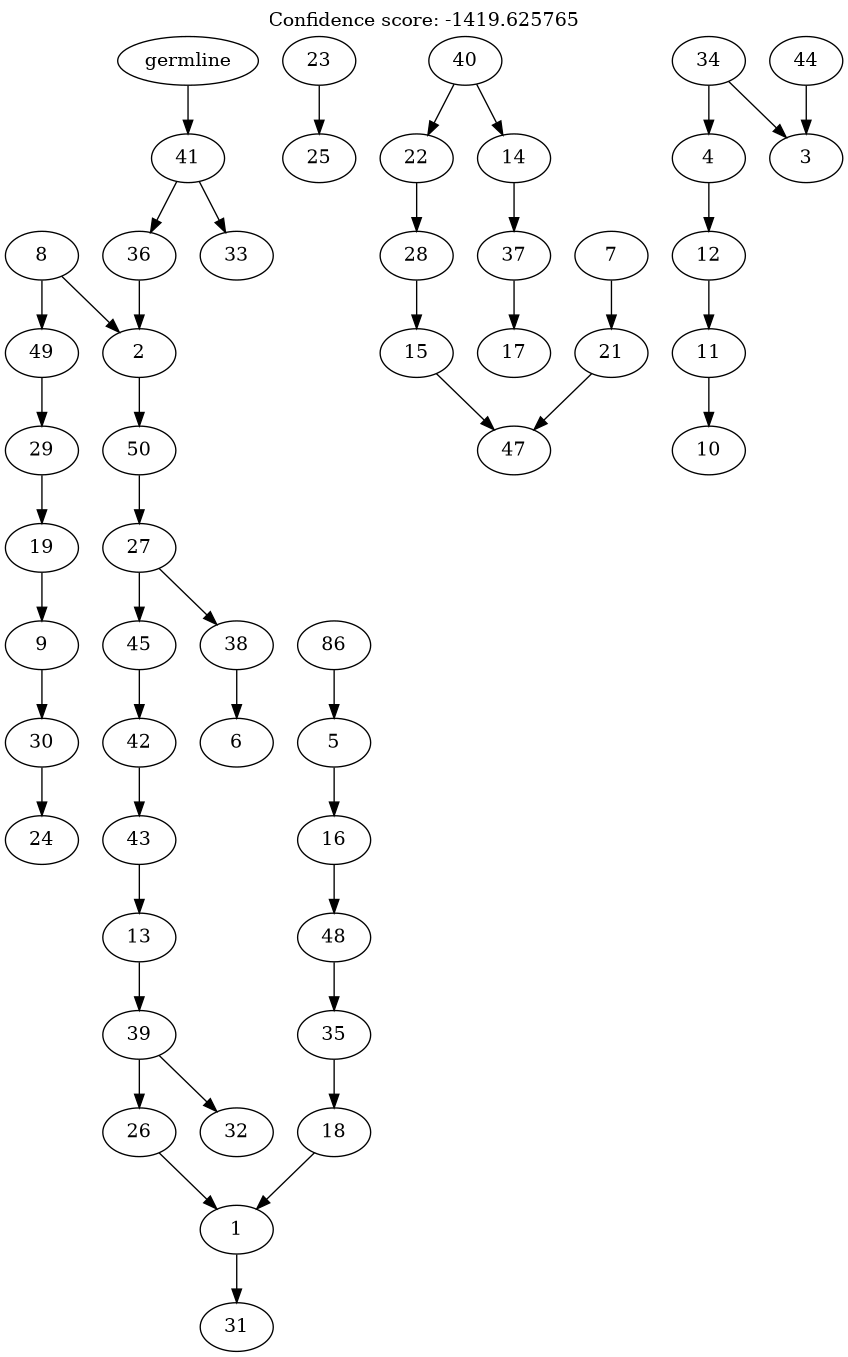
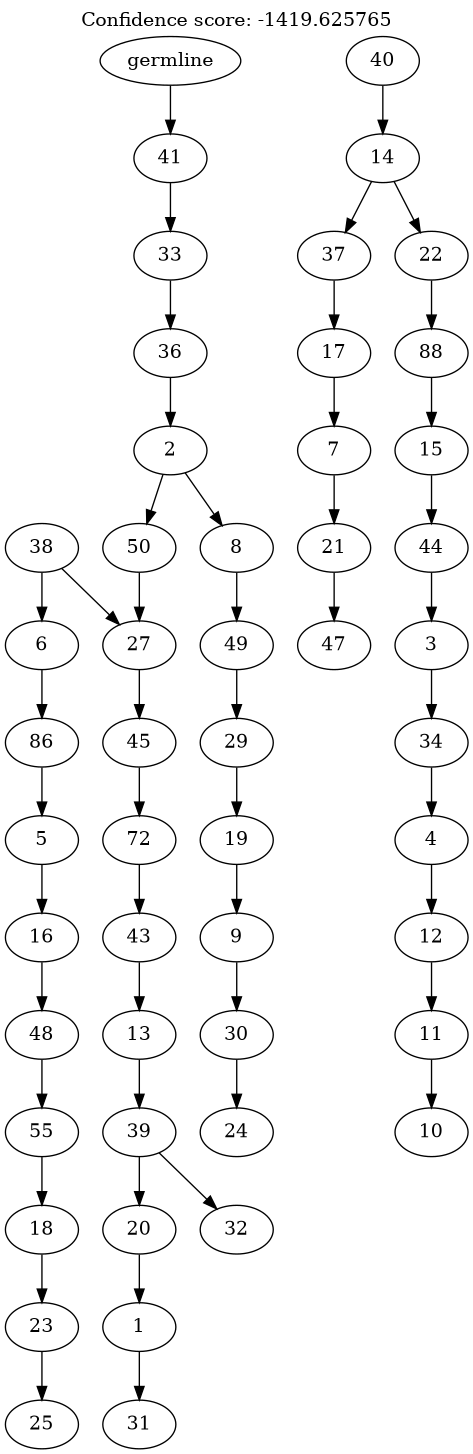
(444, 104) -> (404, 201)
(753, 105) -> (432, 687)
(167, 201) -> (170, 298)
(417, 256) -> (432, 353)
(86, 300) -> (200, 494)
none -> (334, 395)
(460, 397) -> (432, 493)
(183, 592) -> (86, 592)
none -> (42, 687)
(139, 743) -> (139, 840)
(334, 1035) -> (42, 1132)
(139, 1132) -> (139, 1230)
(290, 1176) -> (42, 1272)
